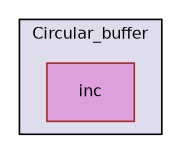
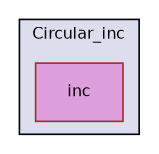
(91, 35) -> (79, 35)
